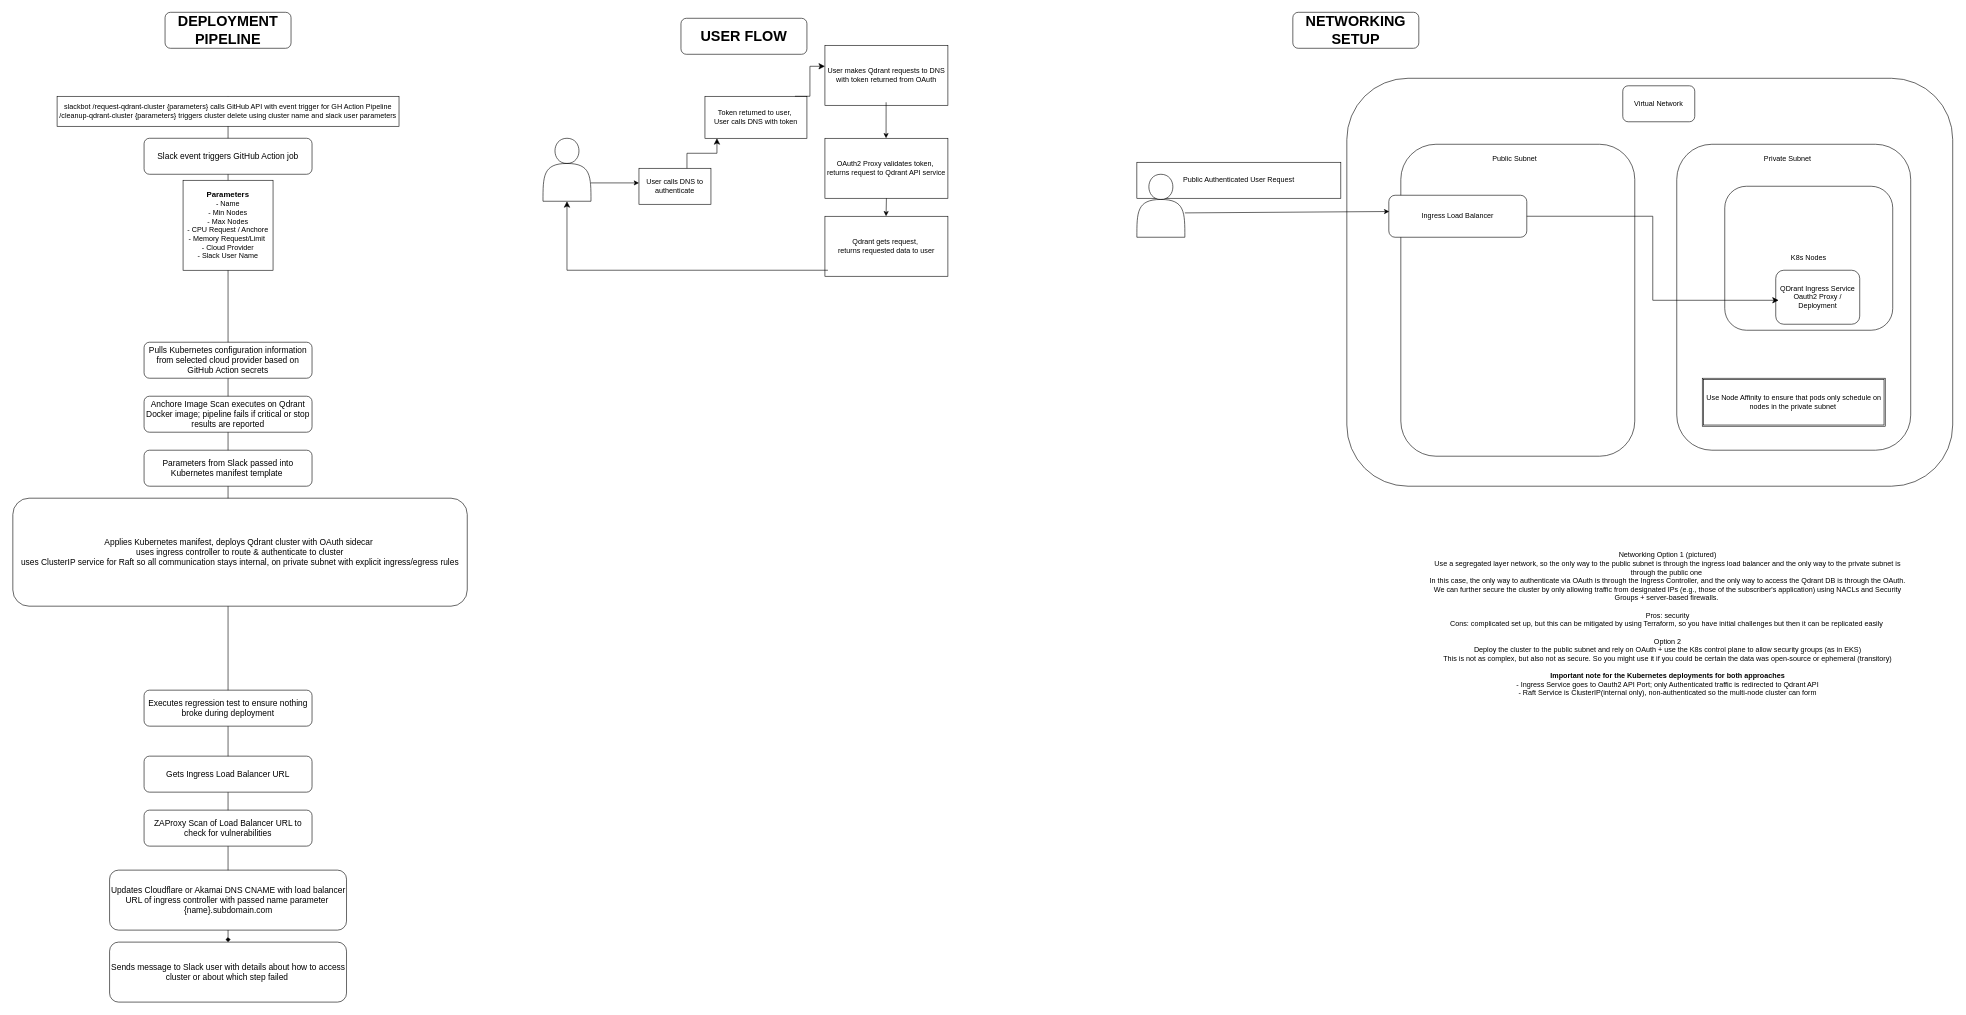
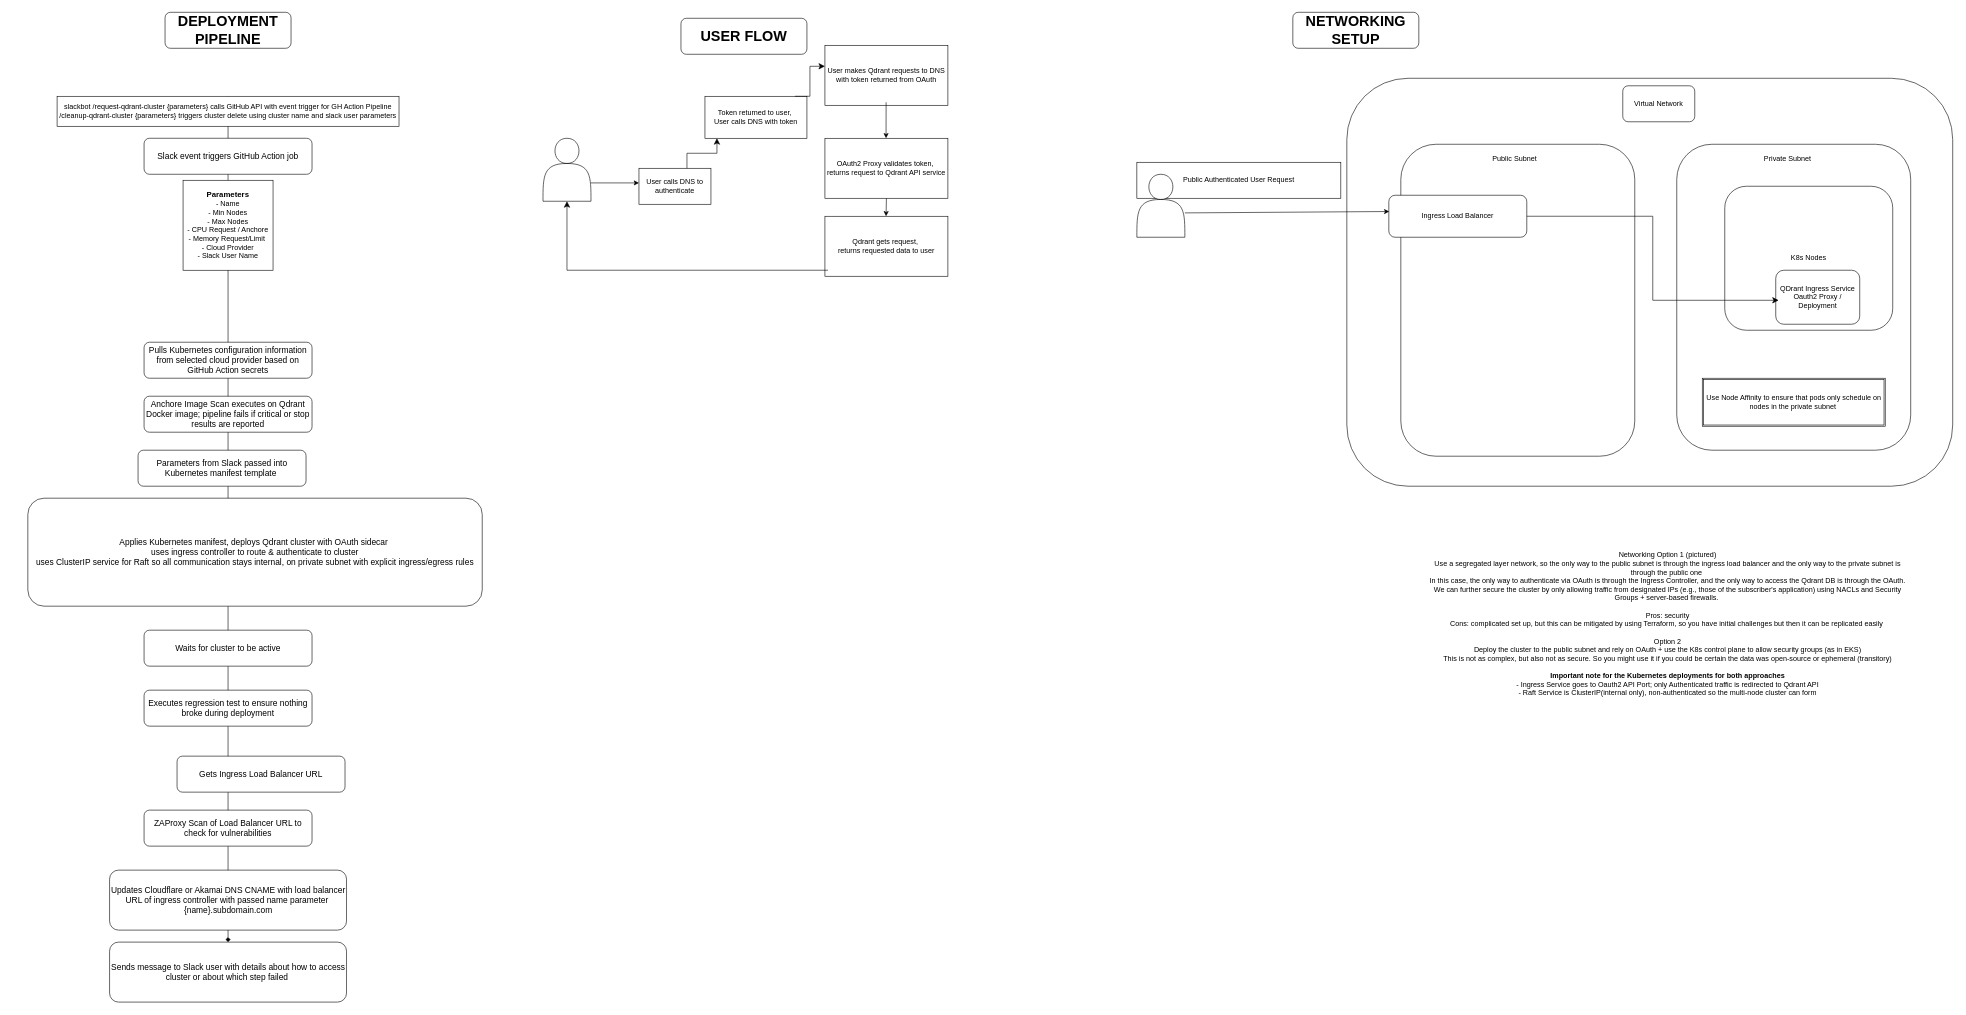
(228, 468) -> (222, 468)
(240, 552) -> (255, 552)
none -> (228, 648)
(228, 774) -> (261, 774)
